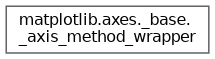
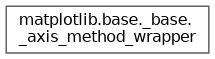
(108, 30) -> (108, 30)
